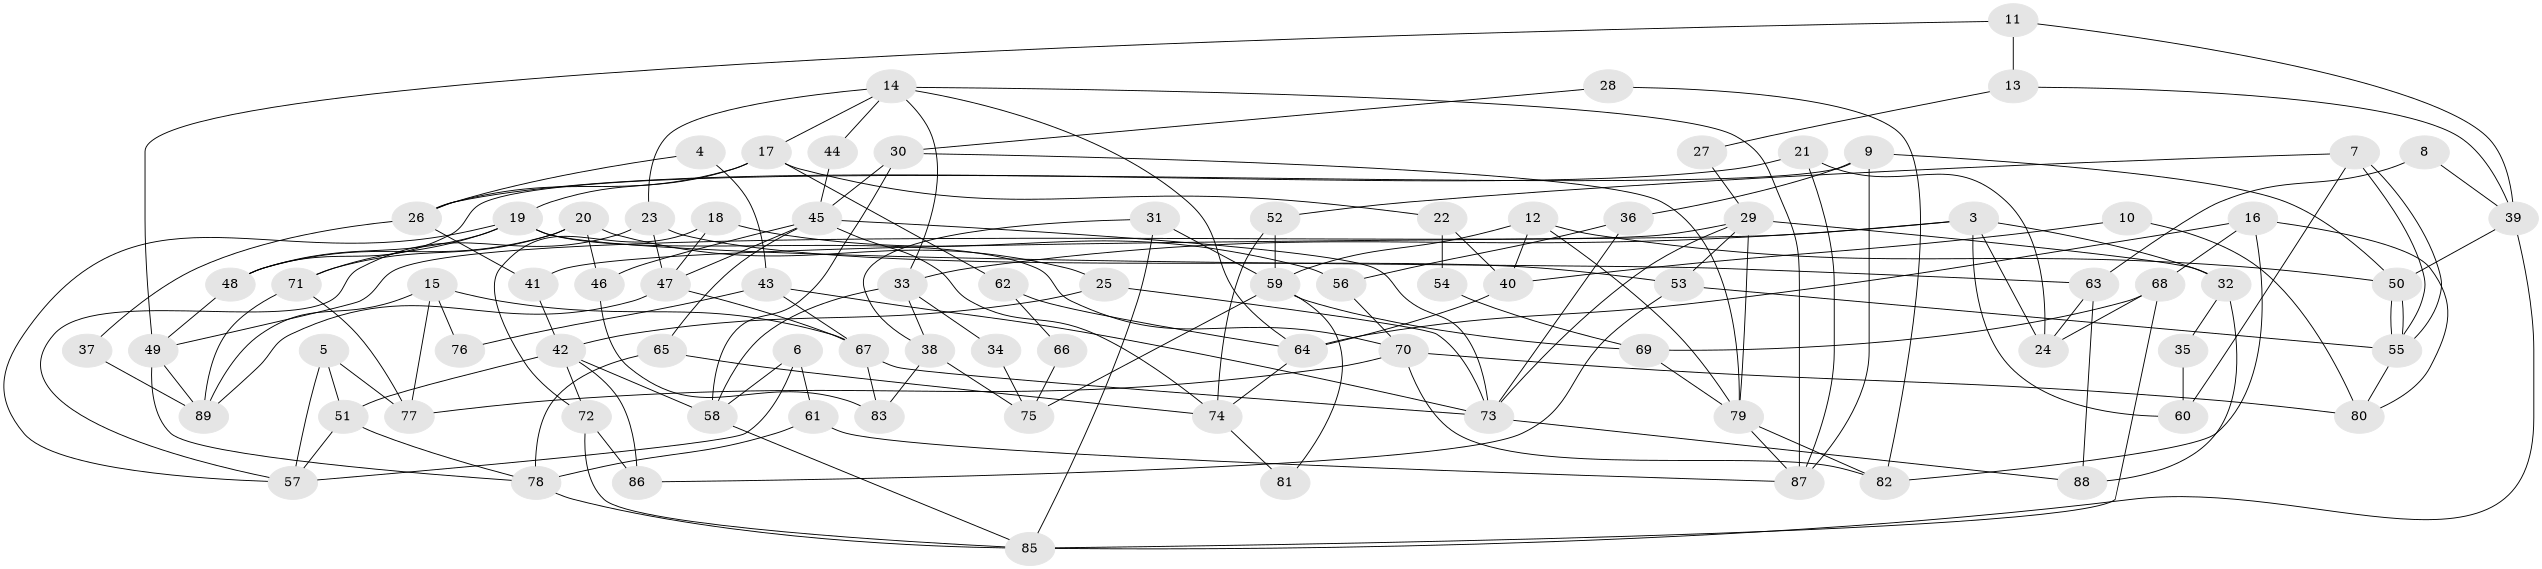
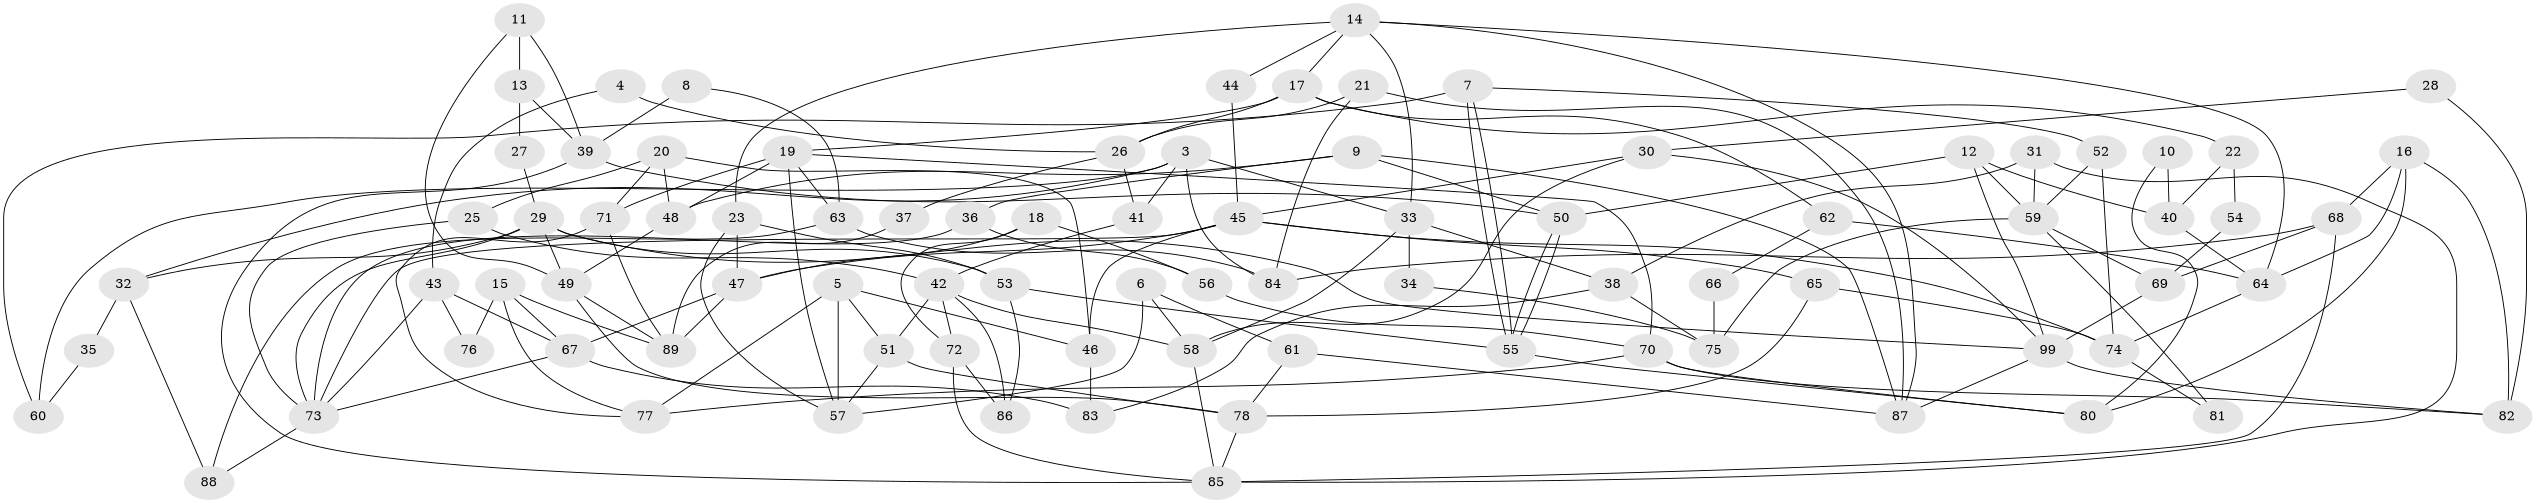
none -> (964, 318)
(2044, 351) -> (1273, 285)
(1739, 417) -> (2048, 351)
